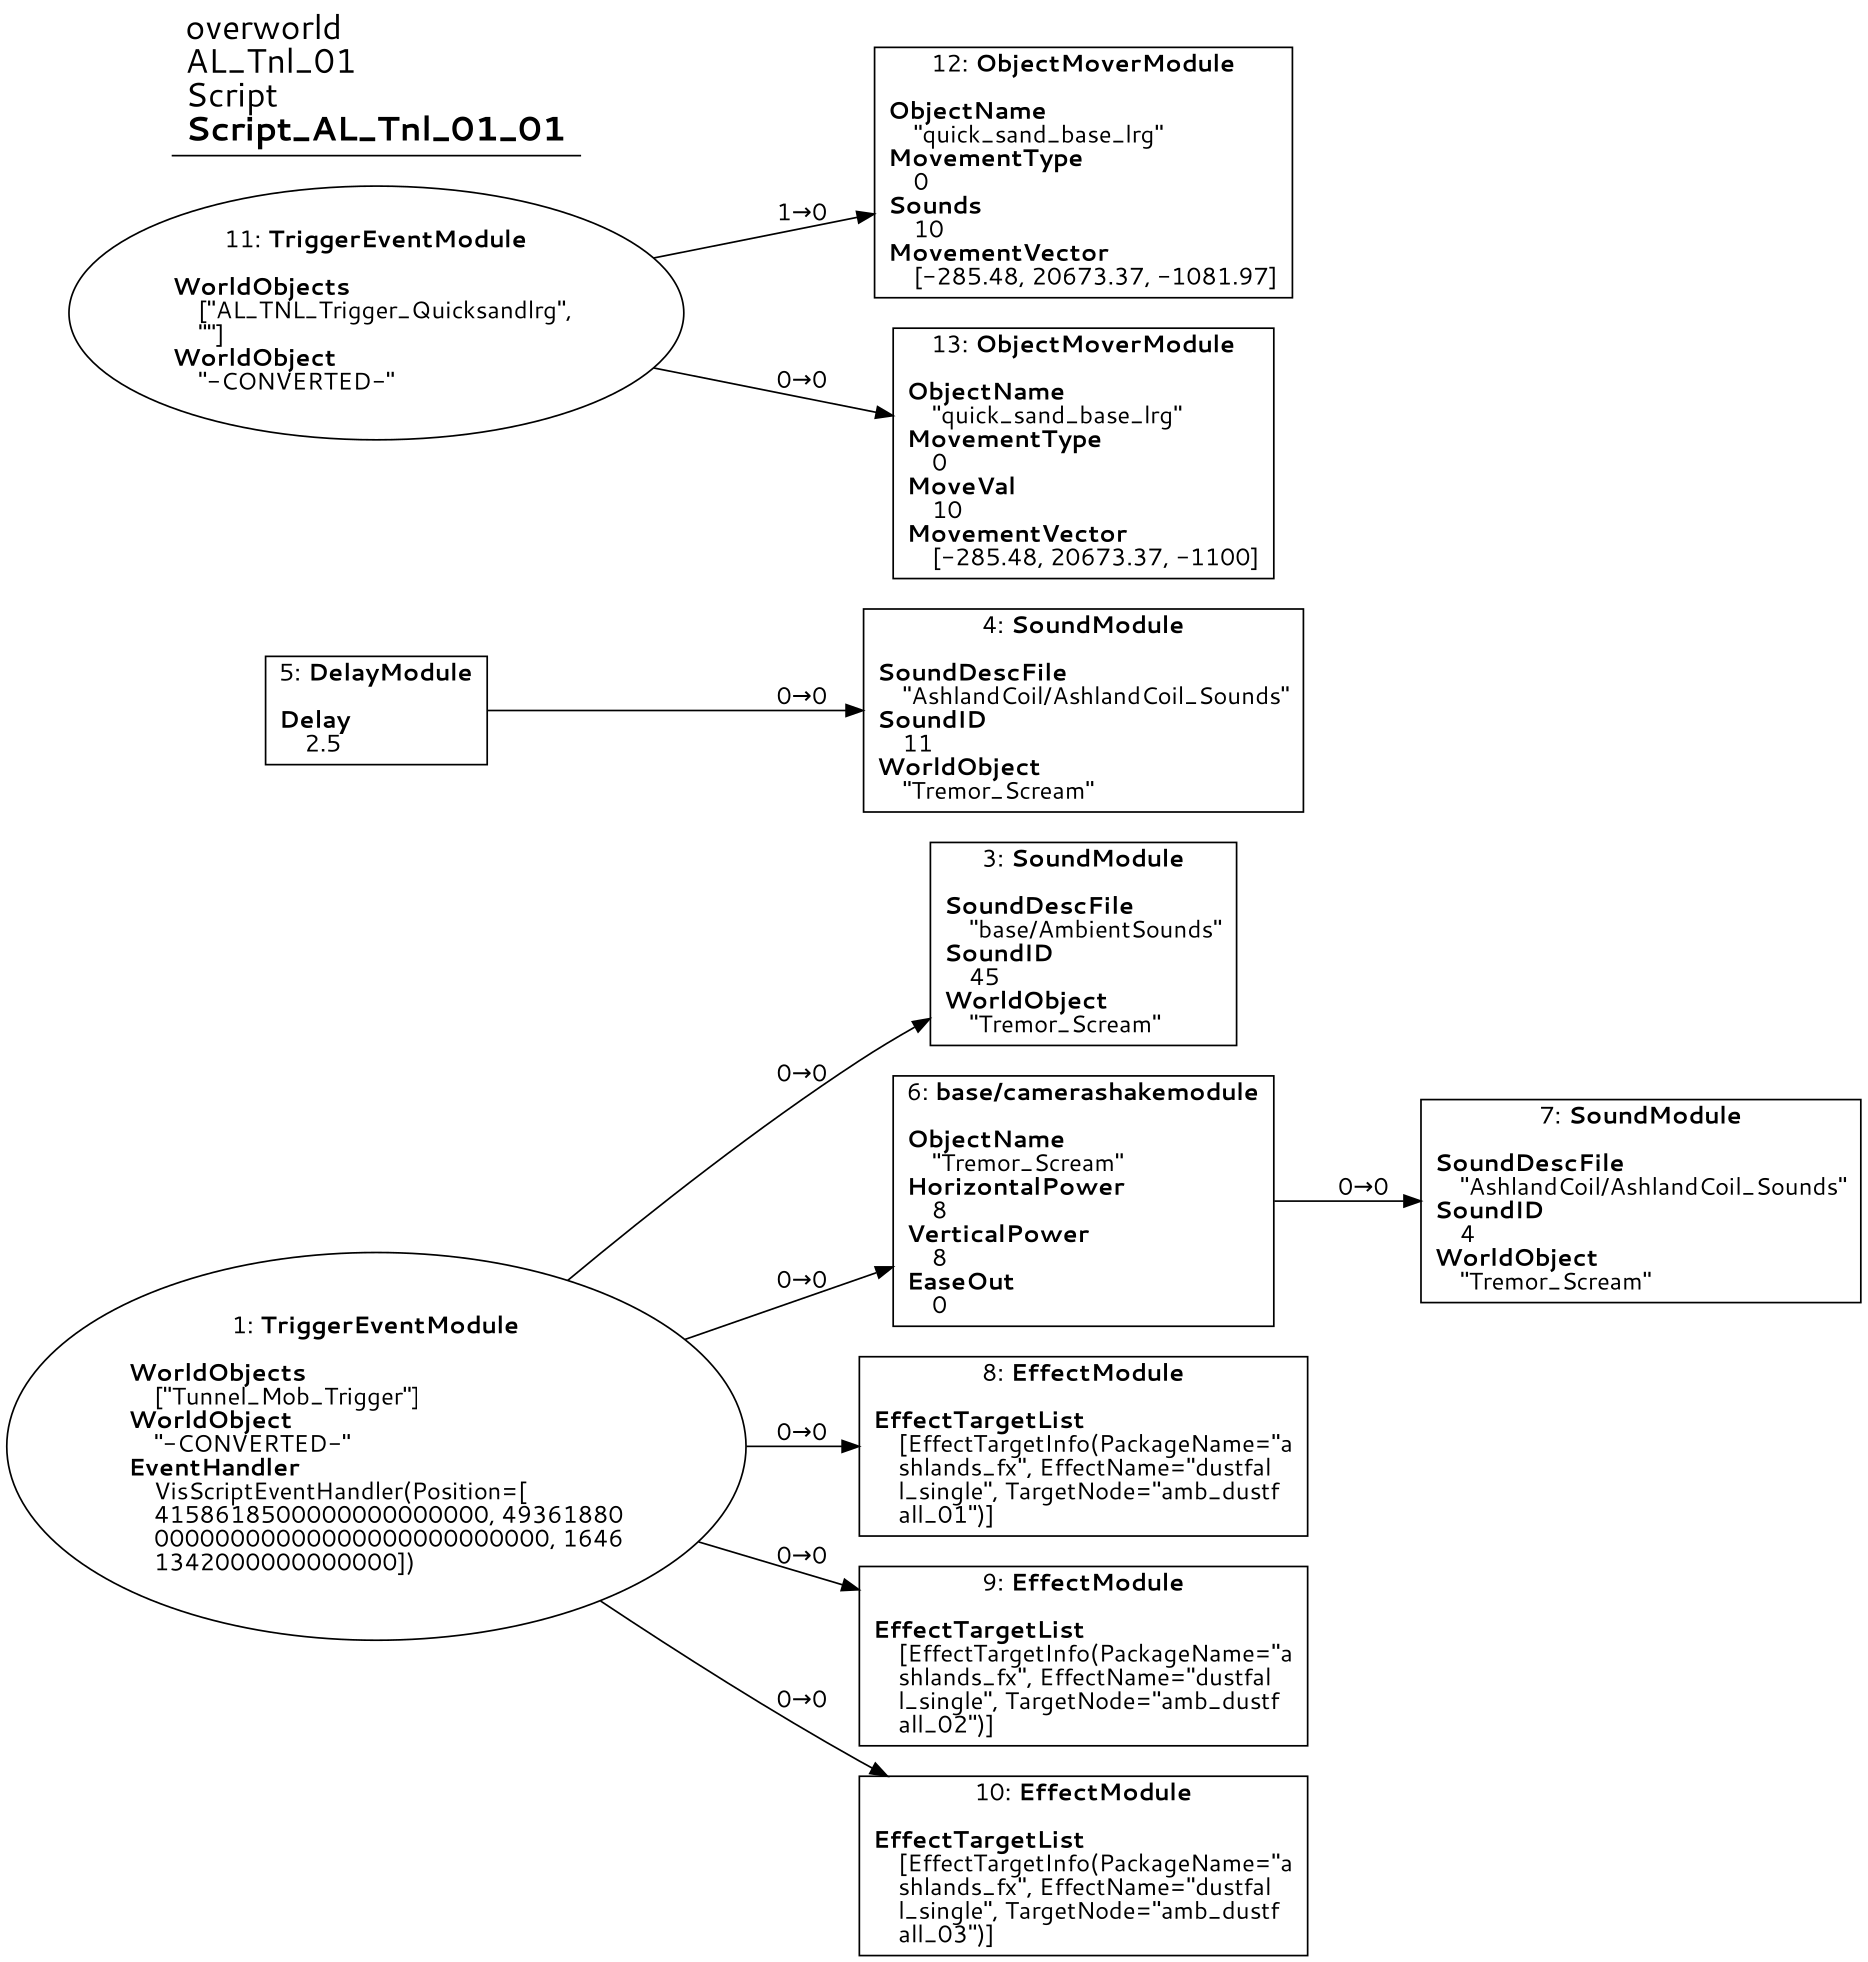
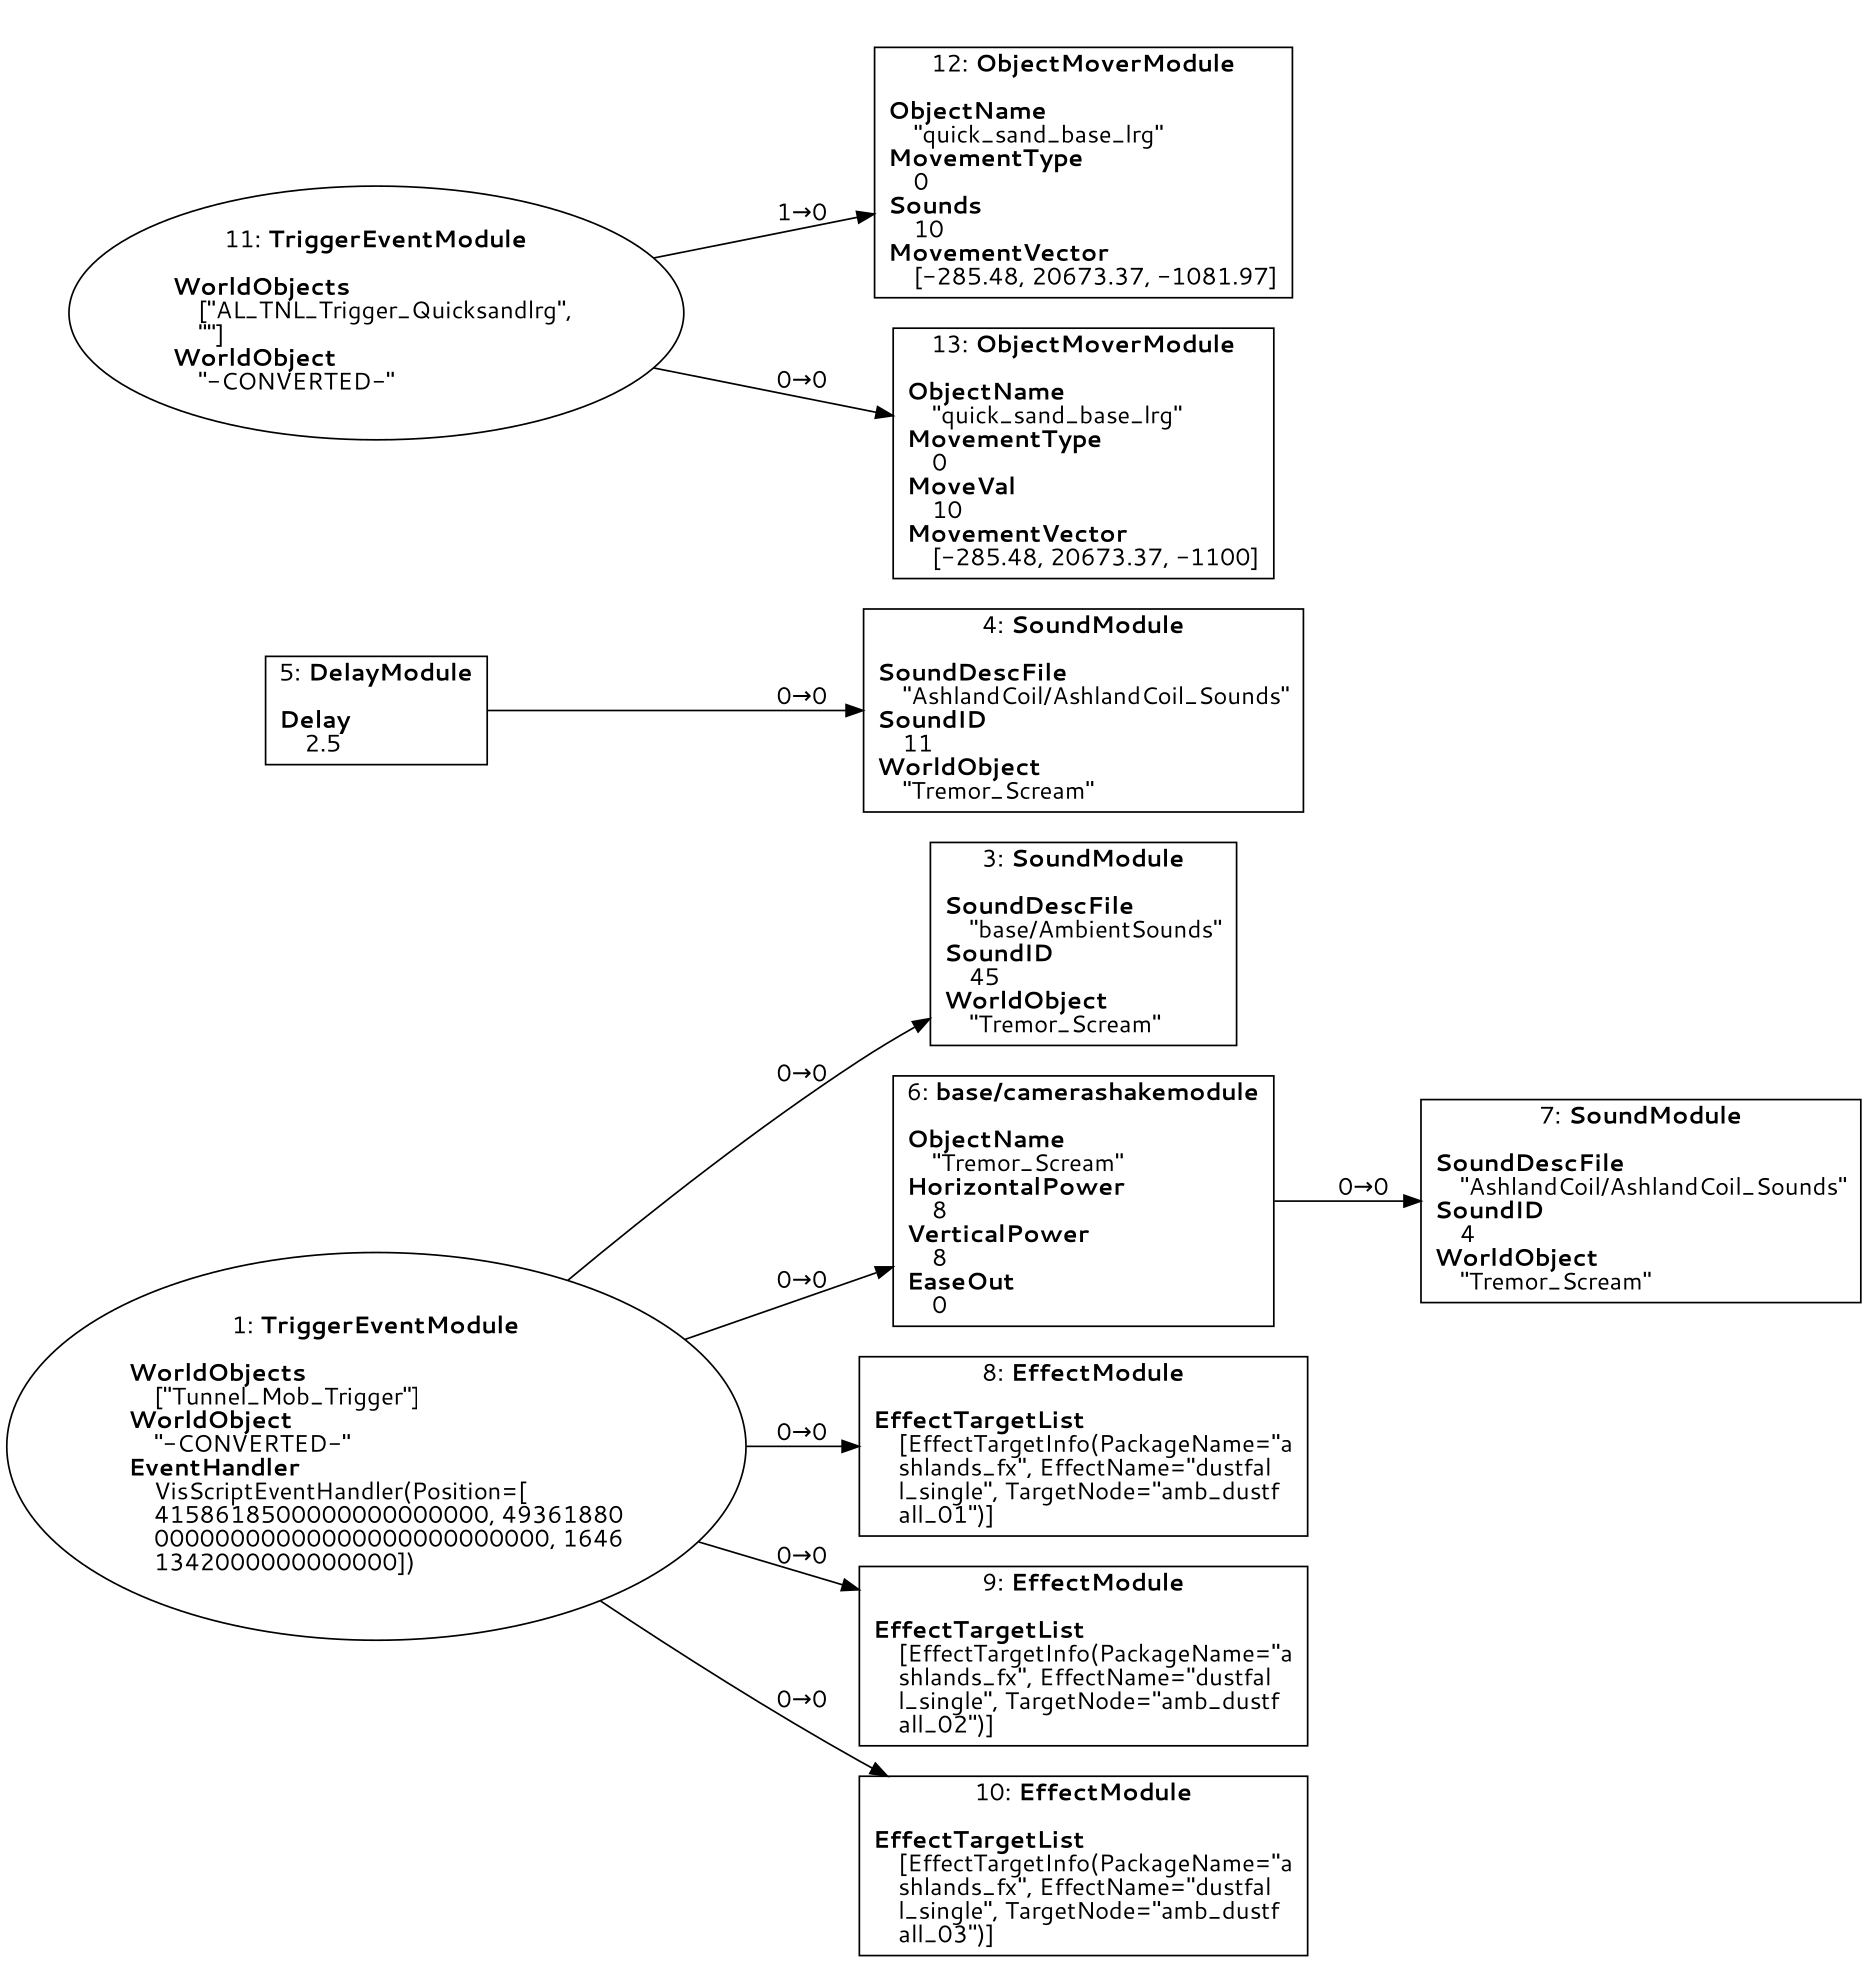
(376, 81) -> none
